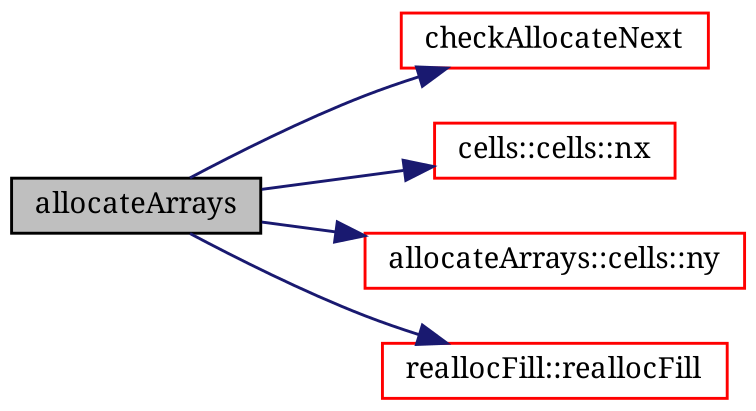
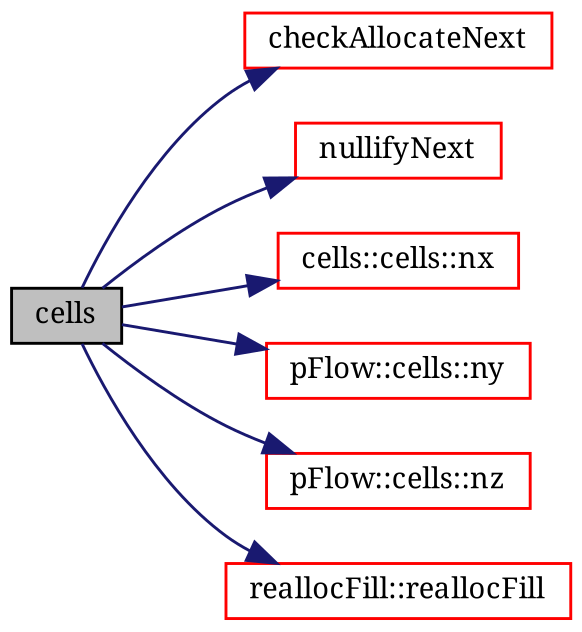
none -> (398, 151)
(136, 206) -> (67, 316)
(555, 261) -> (398, 371)
none -> (398, 481)
